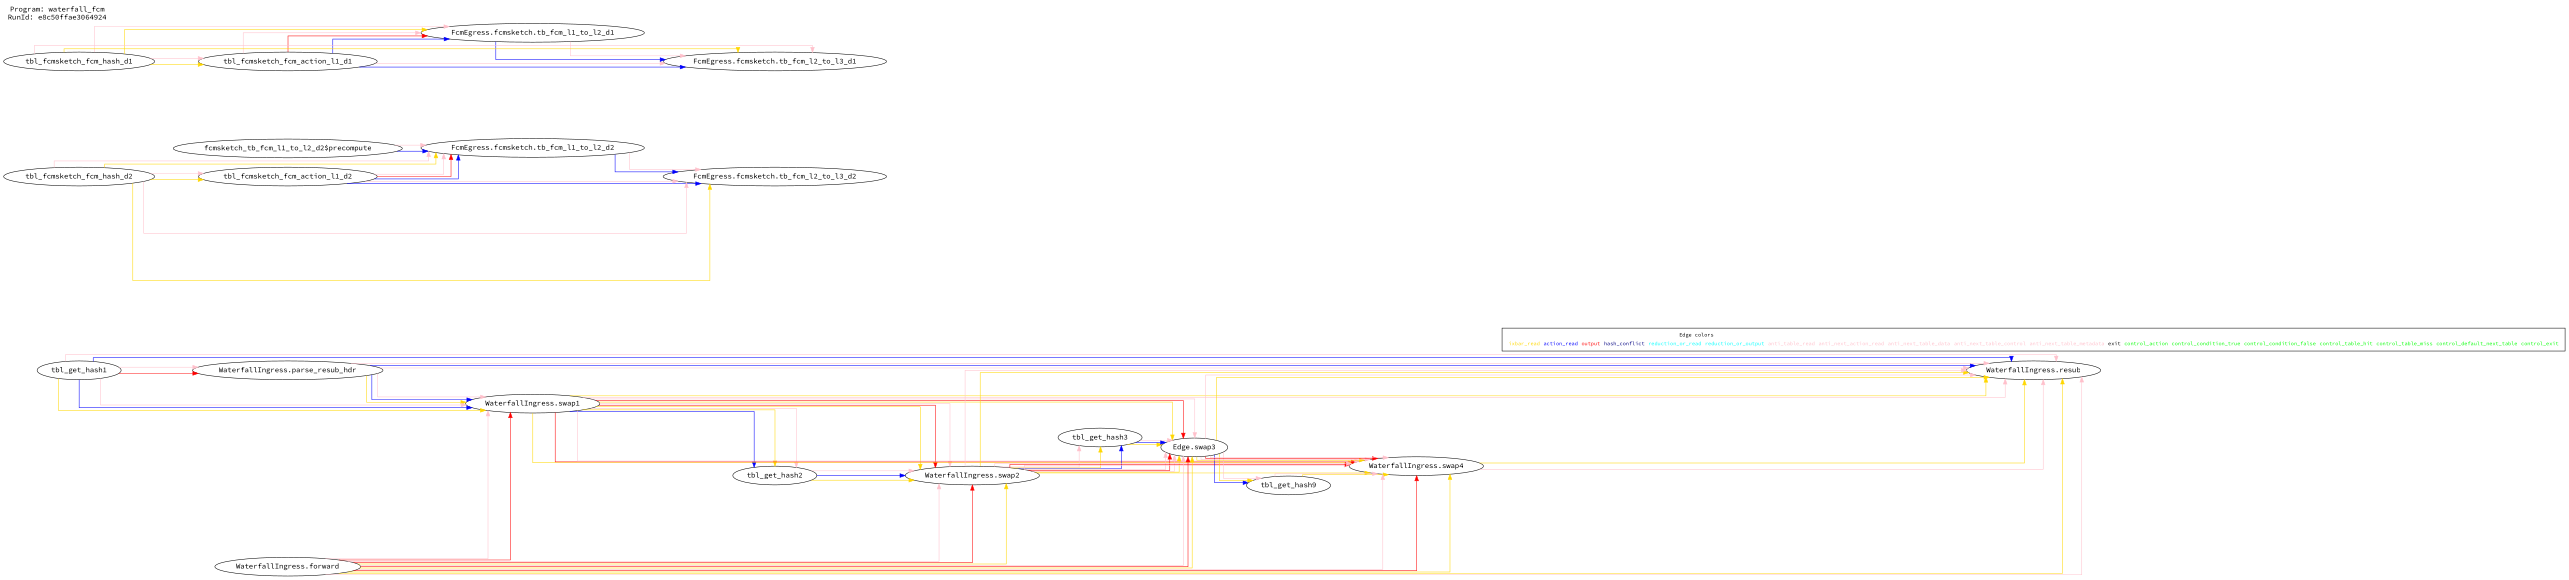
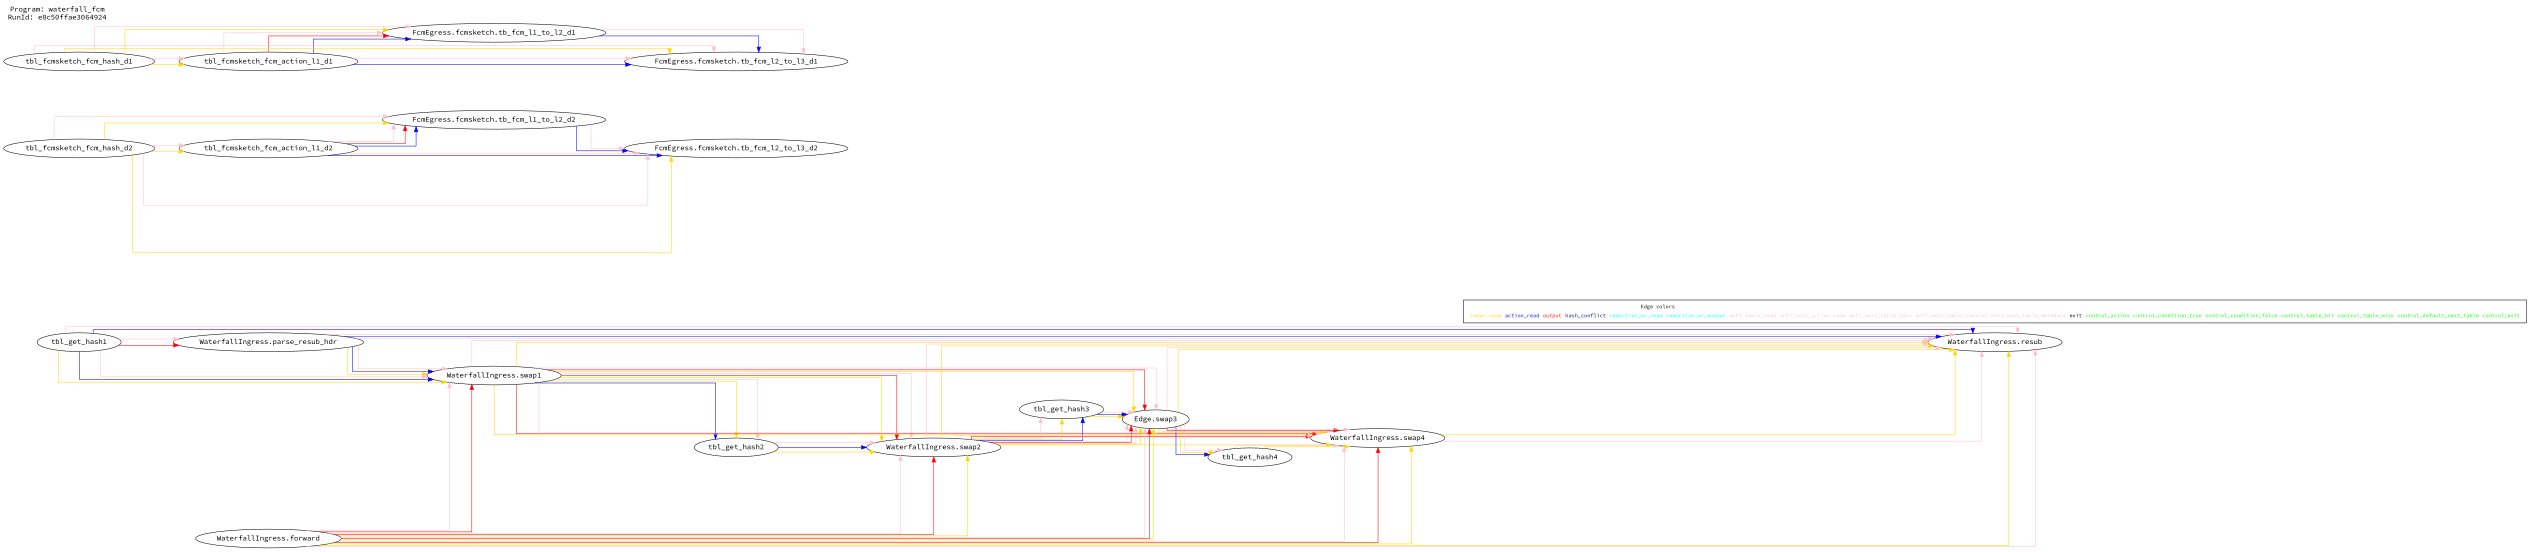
(288, 148) -> none
(1289, 485) -> (1250, 457)
